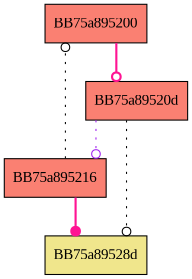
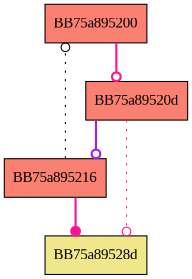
(96, 135) -> (96, 135)
(127, 174) -> (127, 174)
